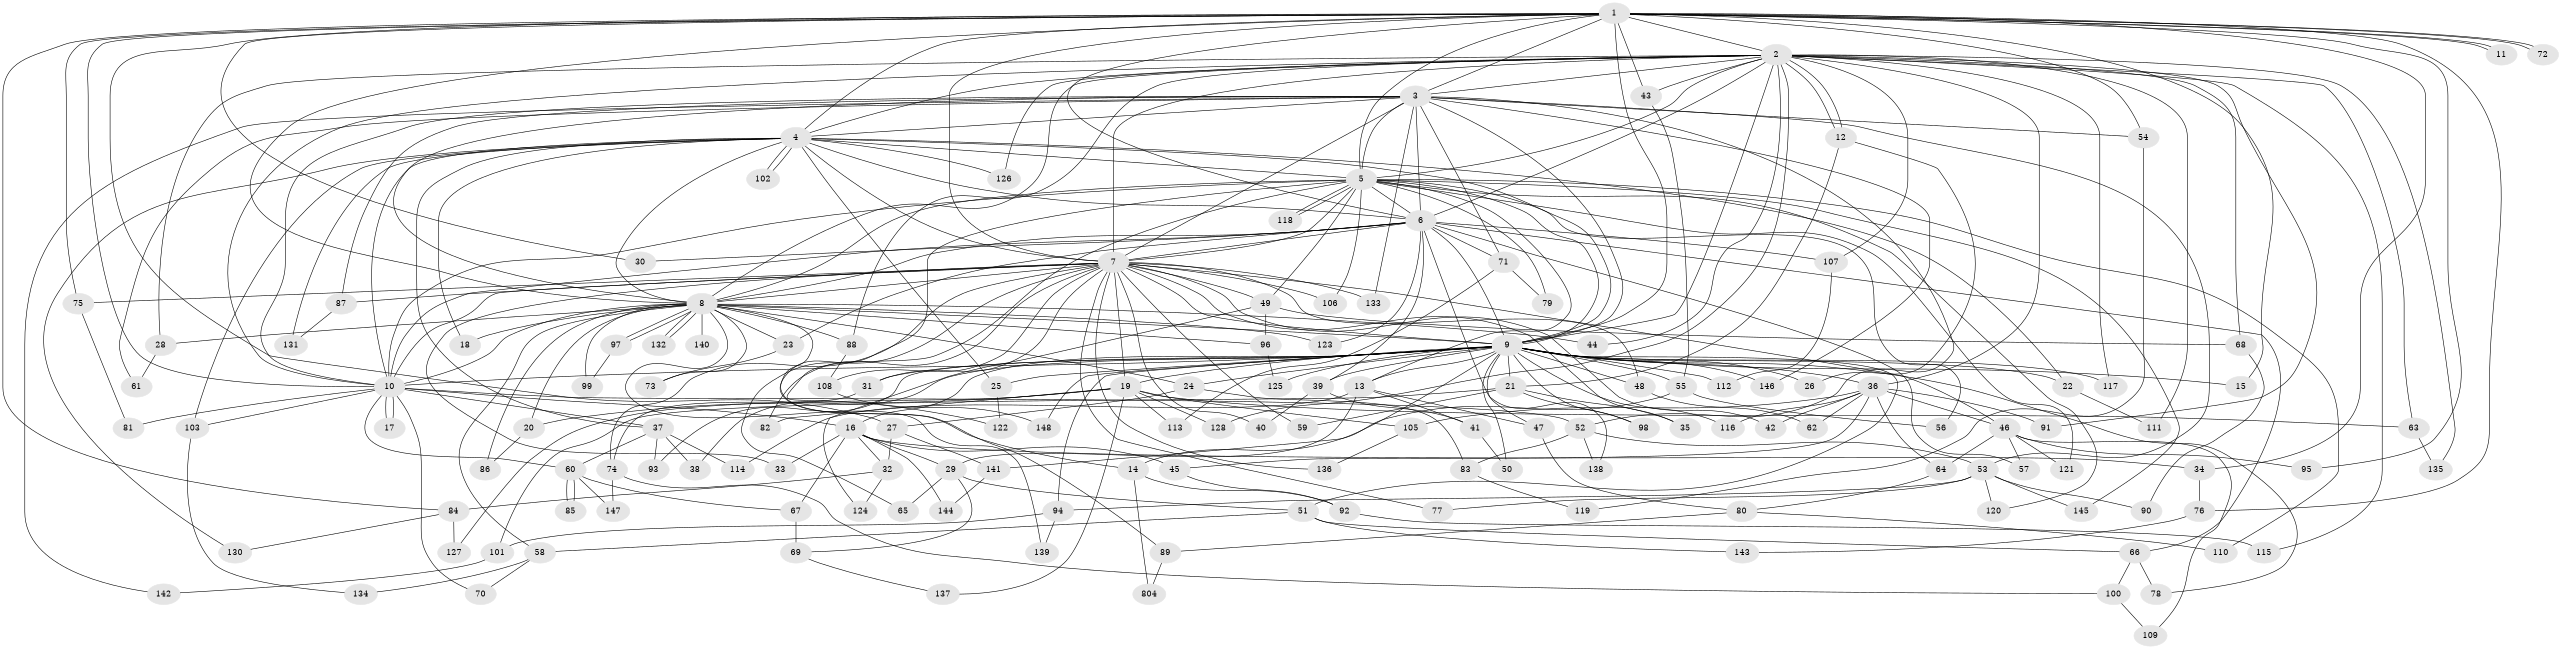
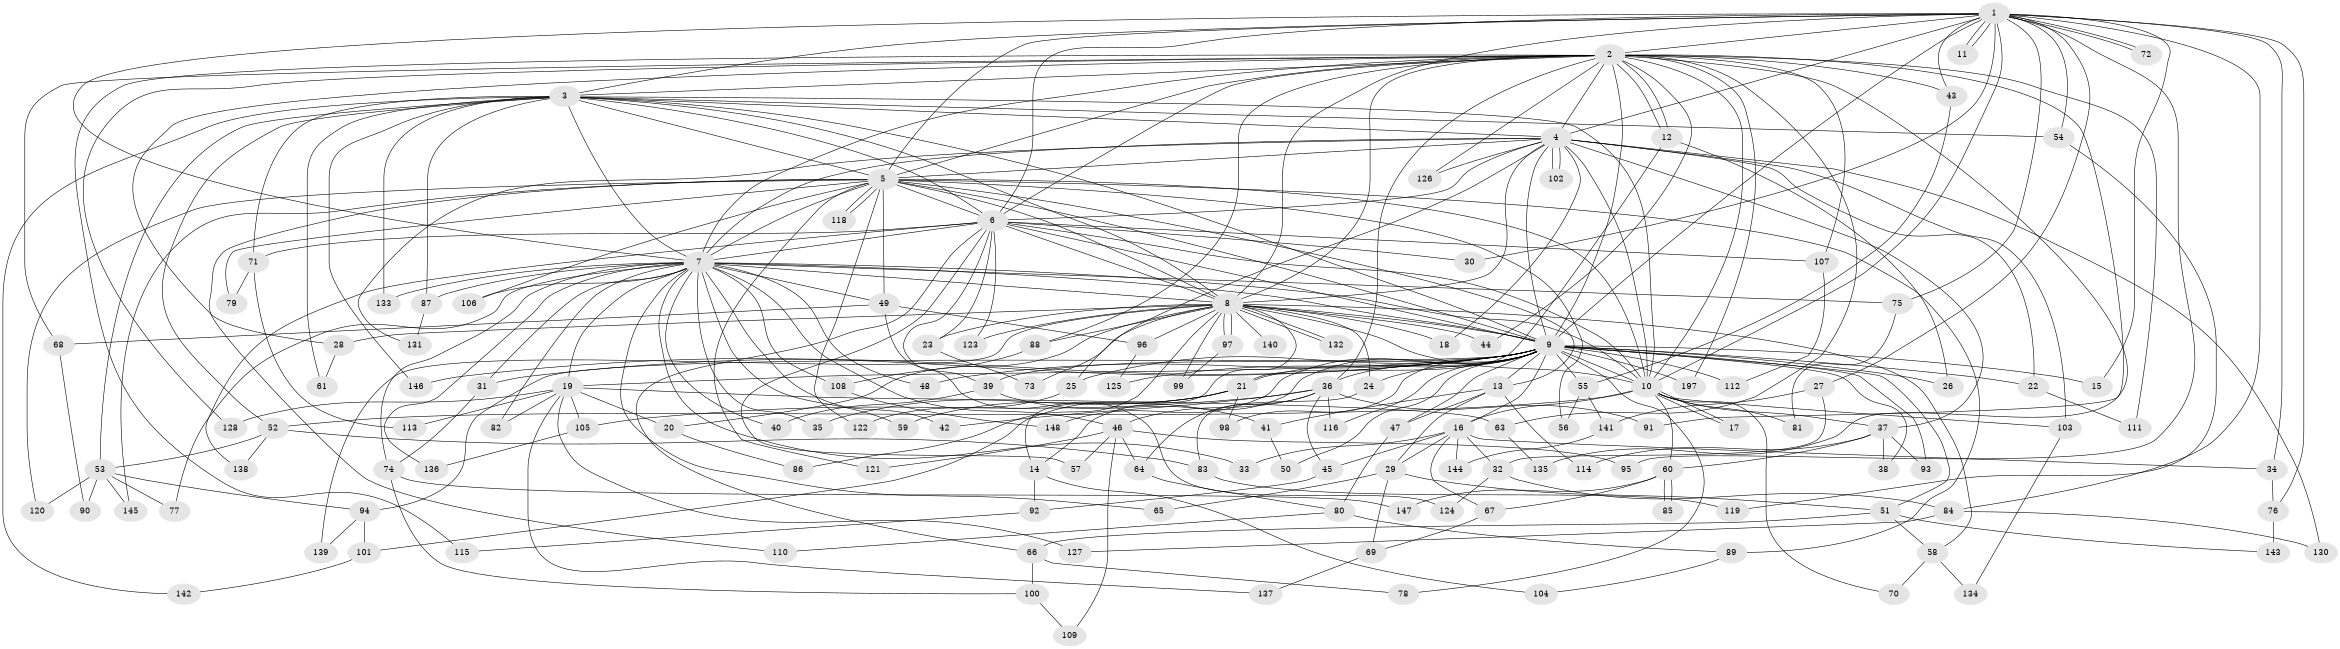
(2111, 387) -> (1689, 387)
(1041, 410) -> none
(1812, 428) -> none
(1149, 594) -> (1541, 594)
